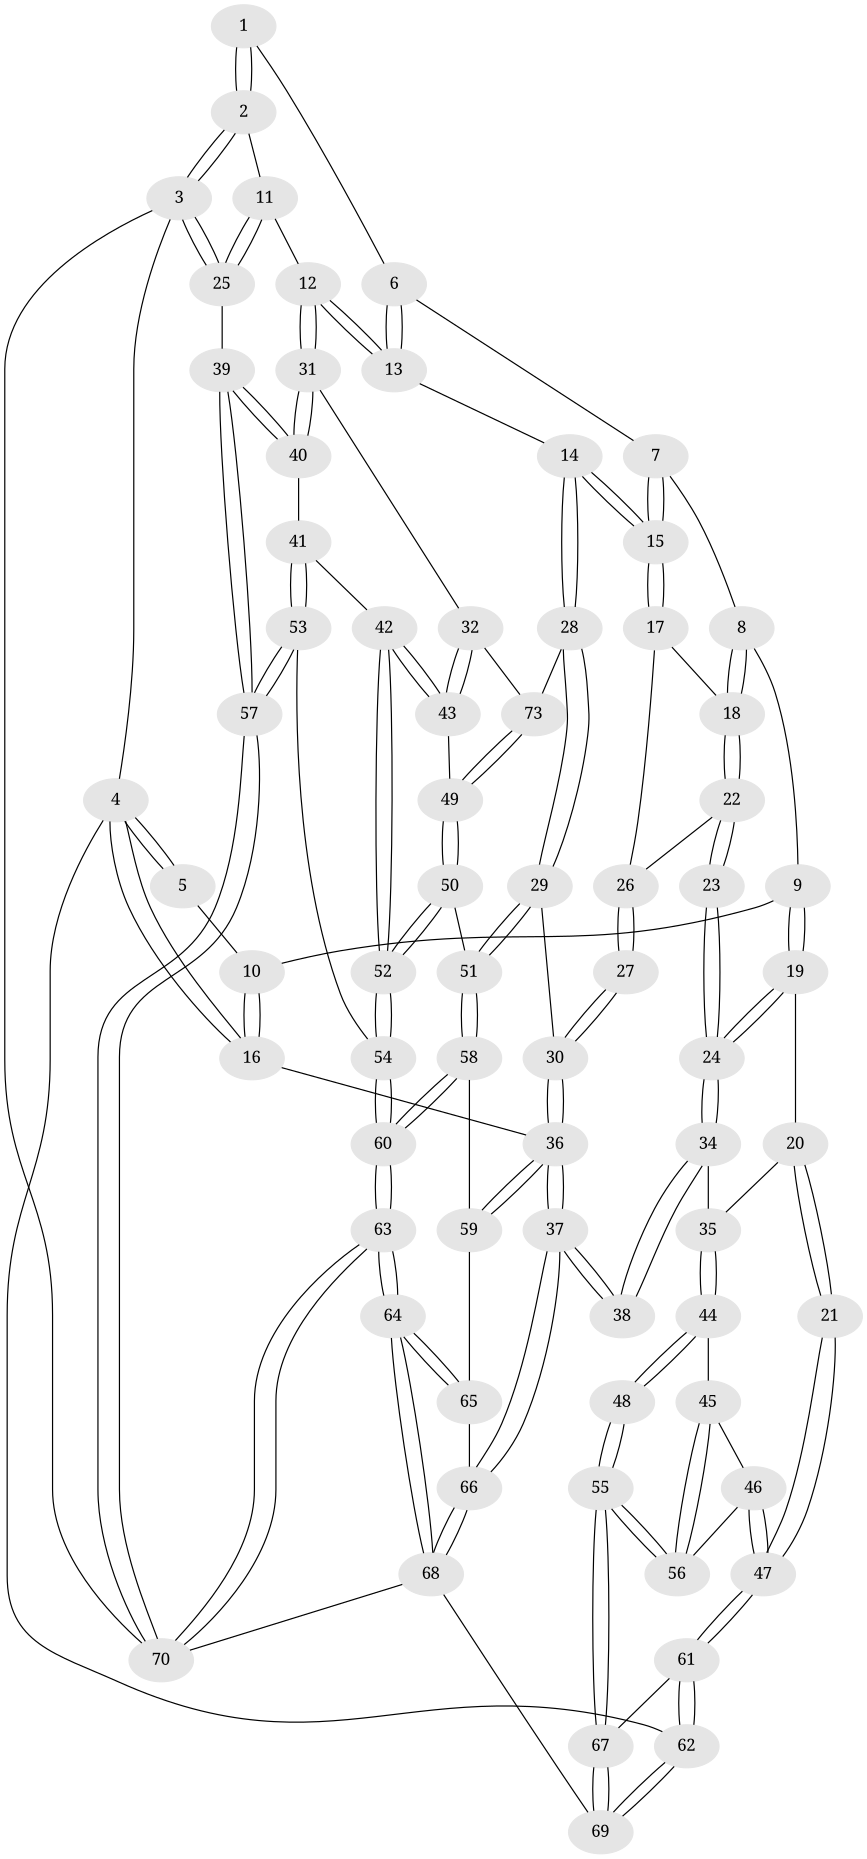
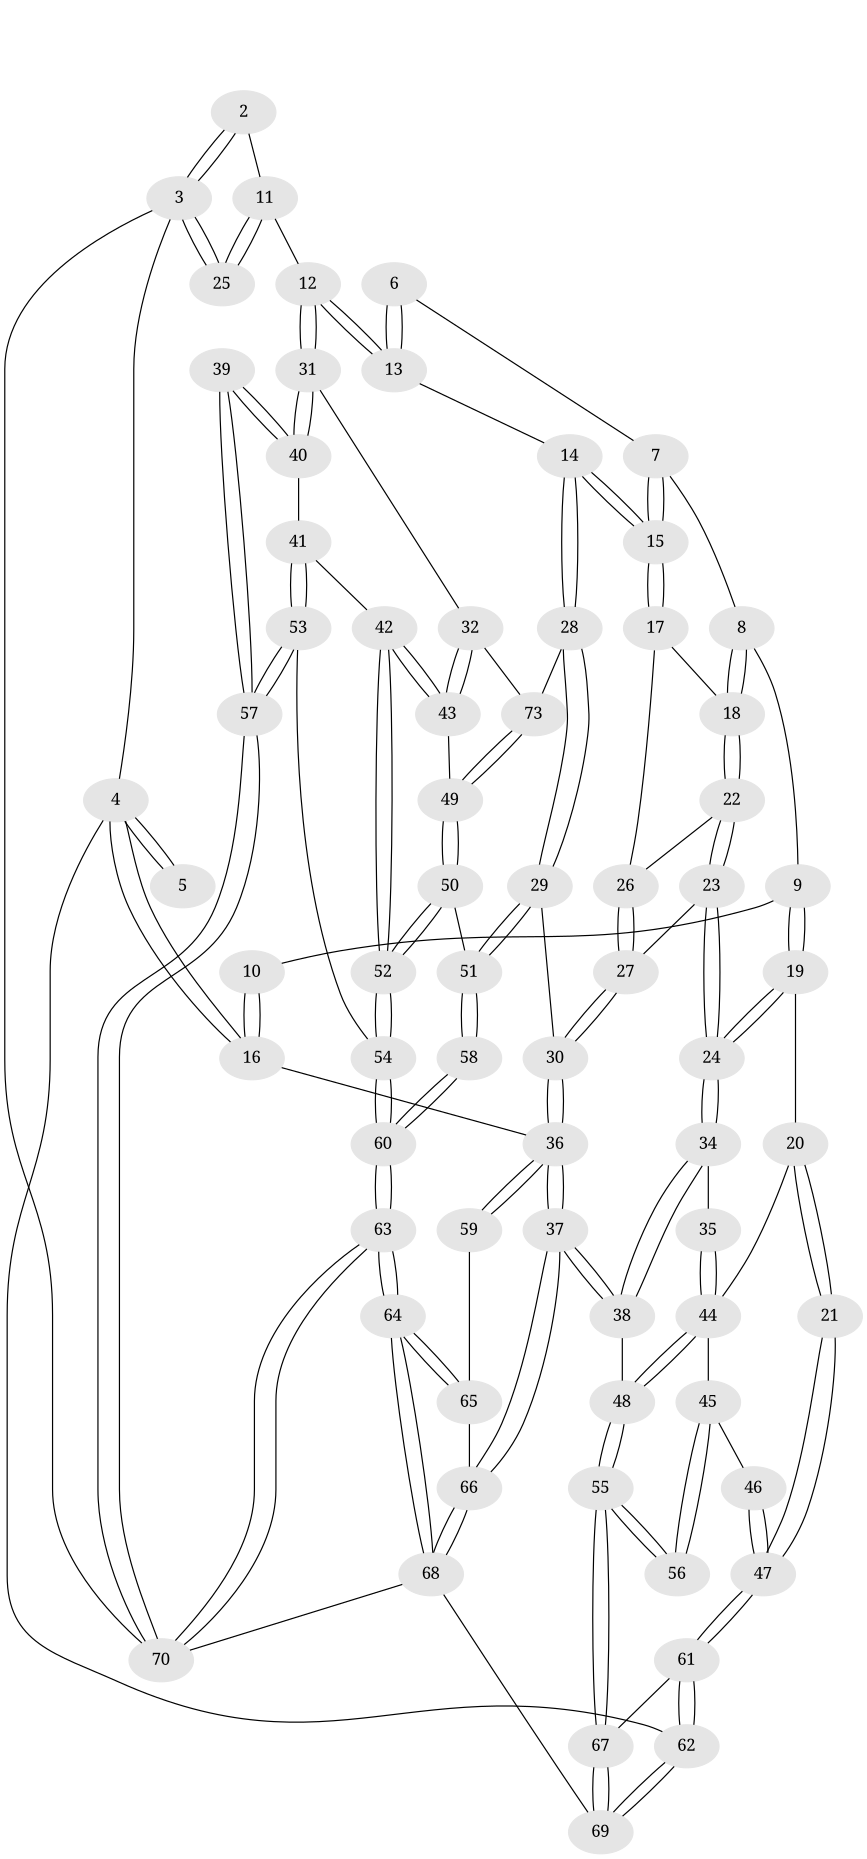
(244, 26) -> none
(222, 327) -> none
(216, 928) -> none
none -> (663, 935)
(469, 1144) -> none
(752, 1187) -> (760, 1234)
none -> (622, 1359)
(715, 1531) -> none
